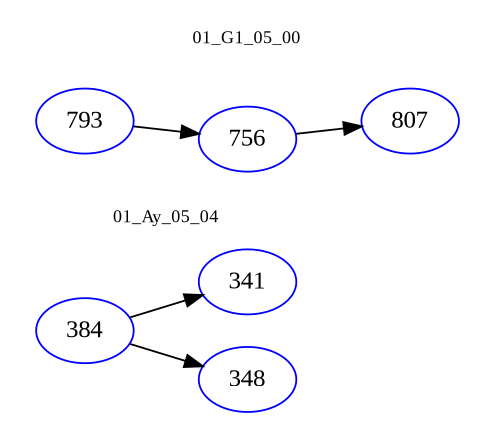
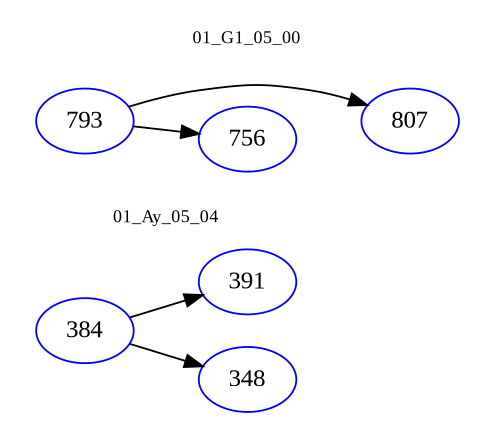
(320, 131) -> (239, 86)
(248, 282) -> (248, 282)
